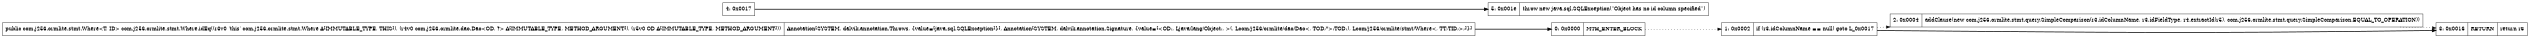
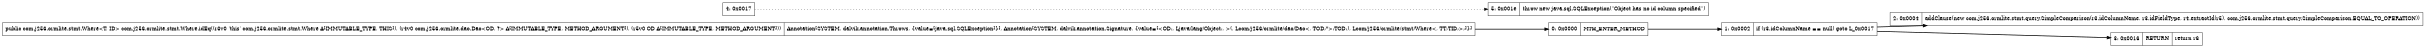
(1120, 9) -> (1120, 9)
(1882, 27) -> (1900, 26)
(2416, 27) -> none
(1614, 29) -> (1614, 29)
(1681, 29) -> (1683, 29)
